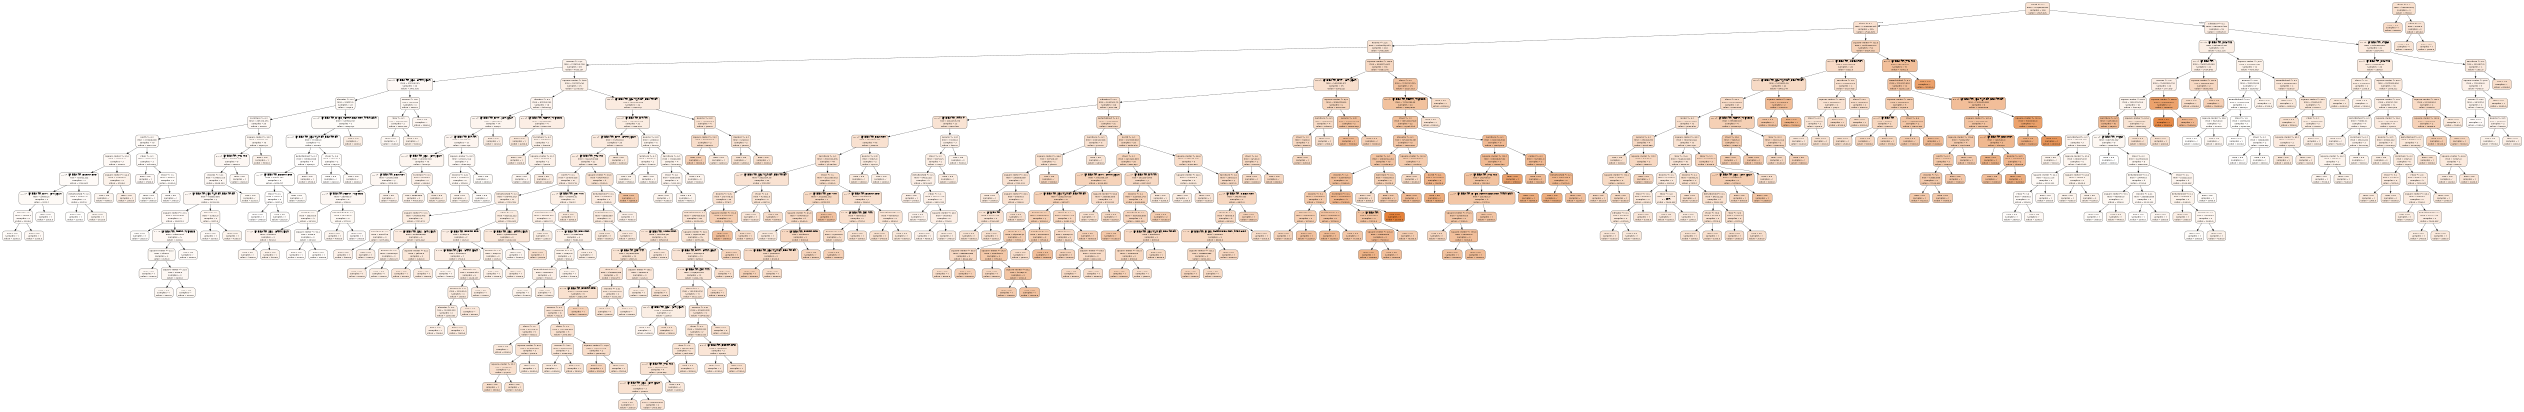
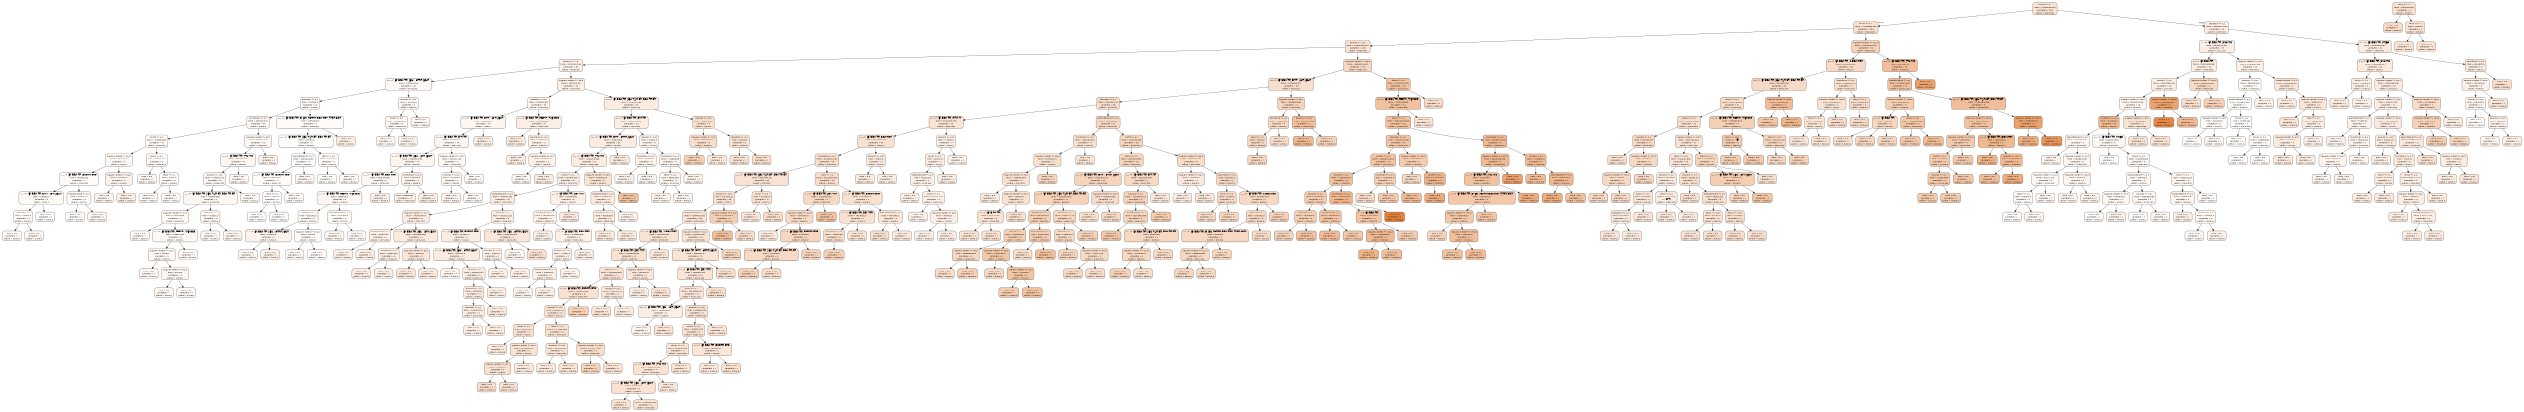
(1732, 141) -> (1732, 141)
(1241, 169) -> (1227, 188)
